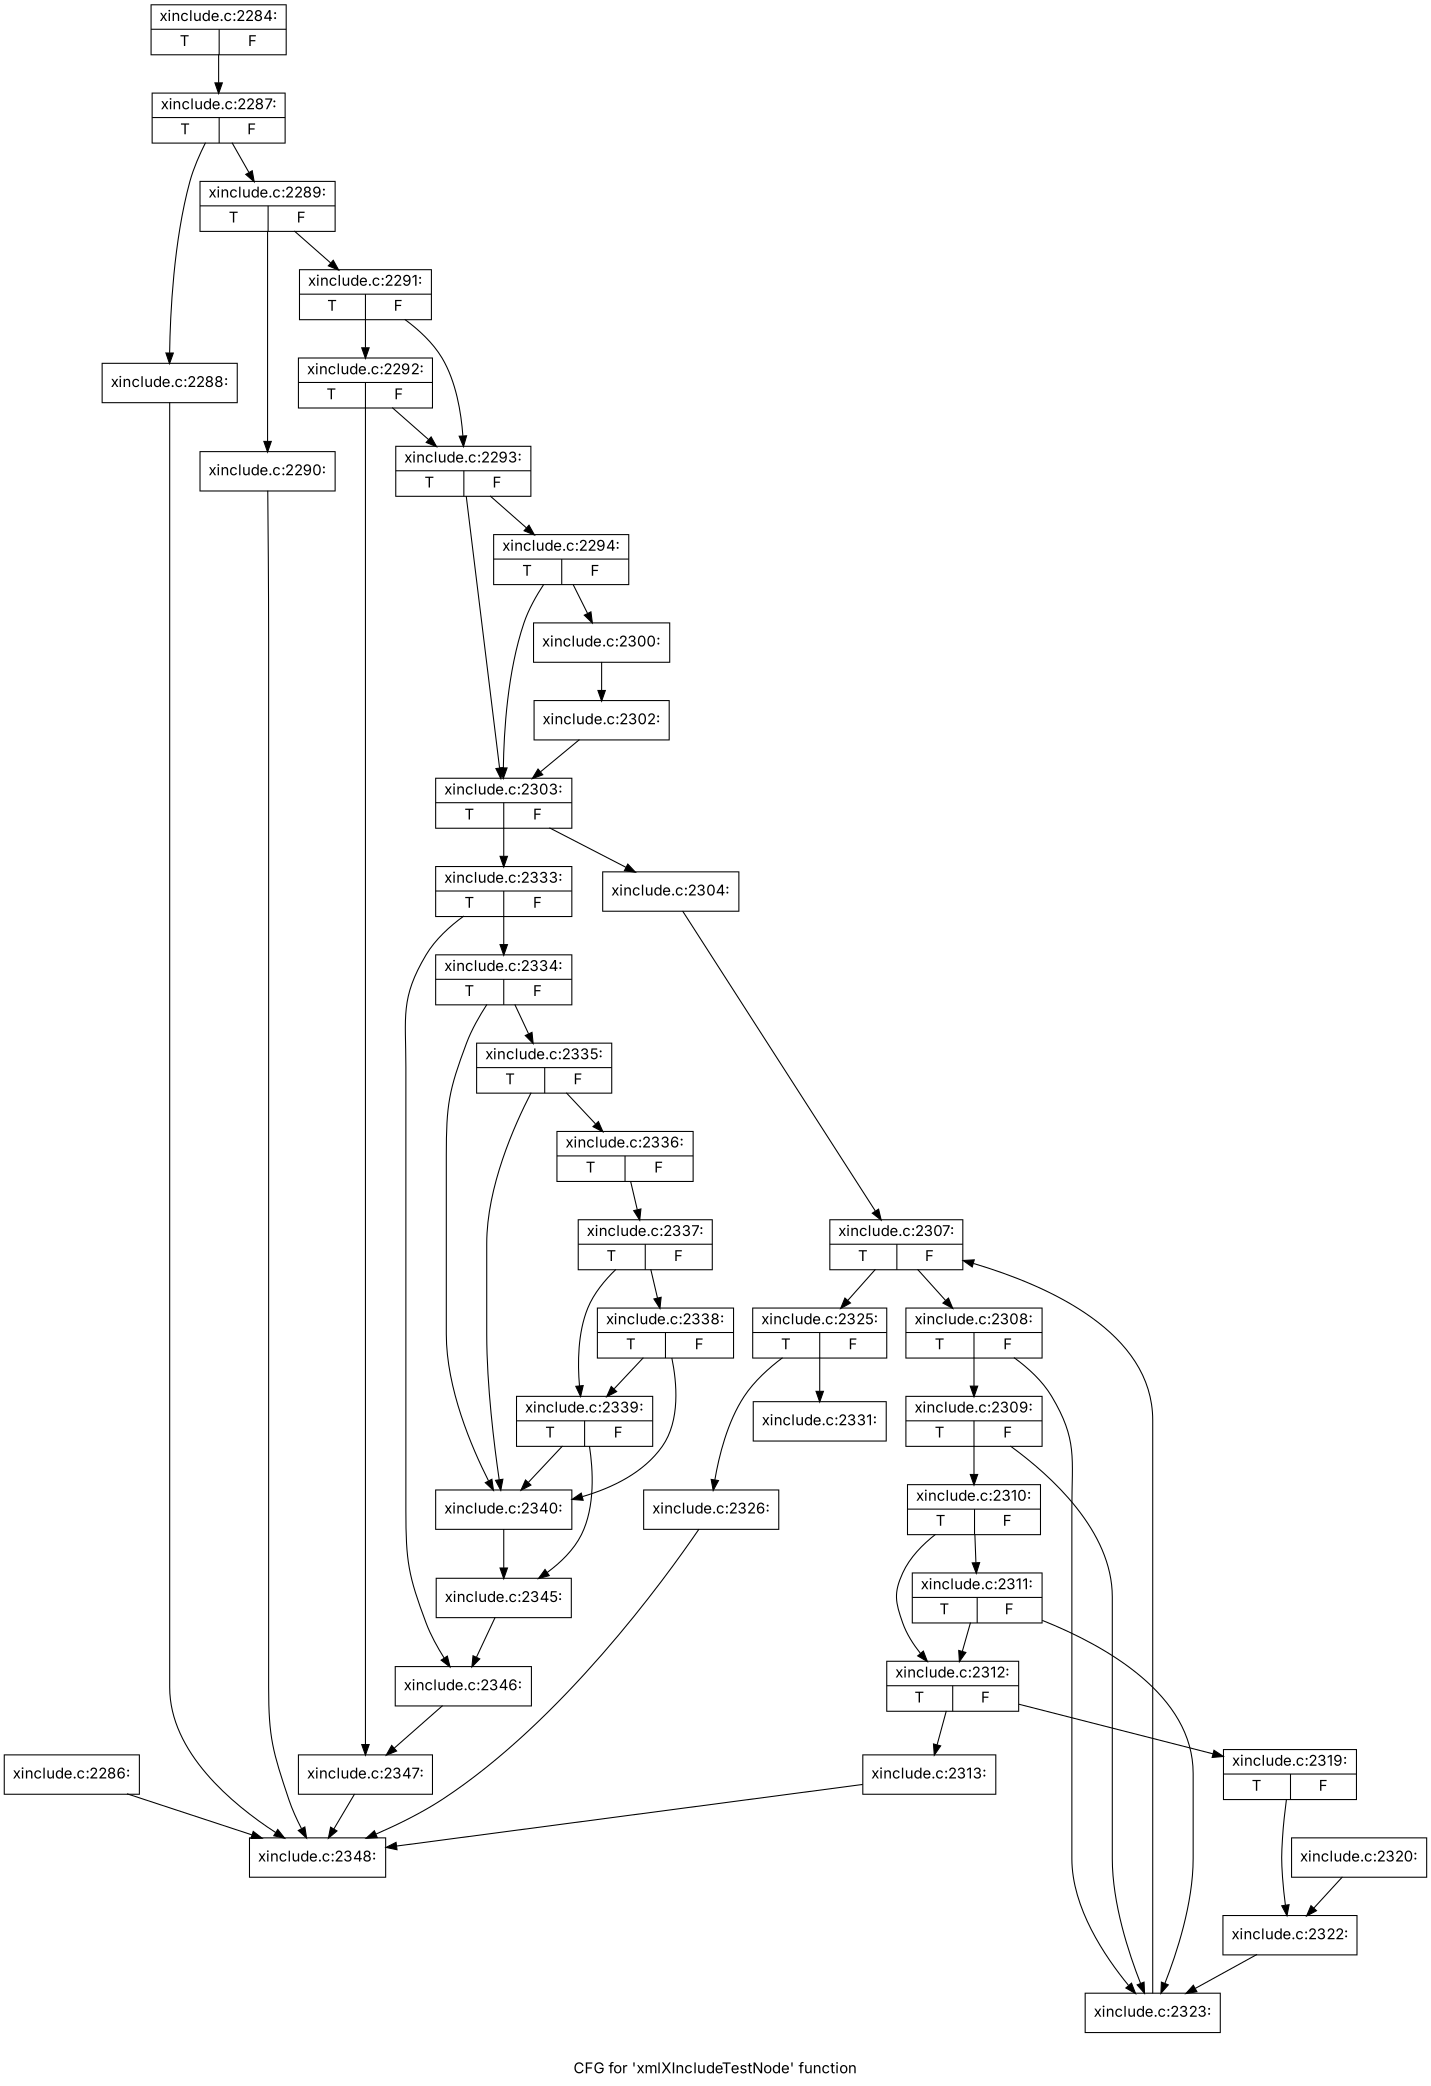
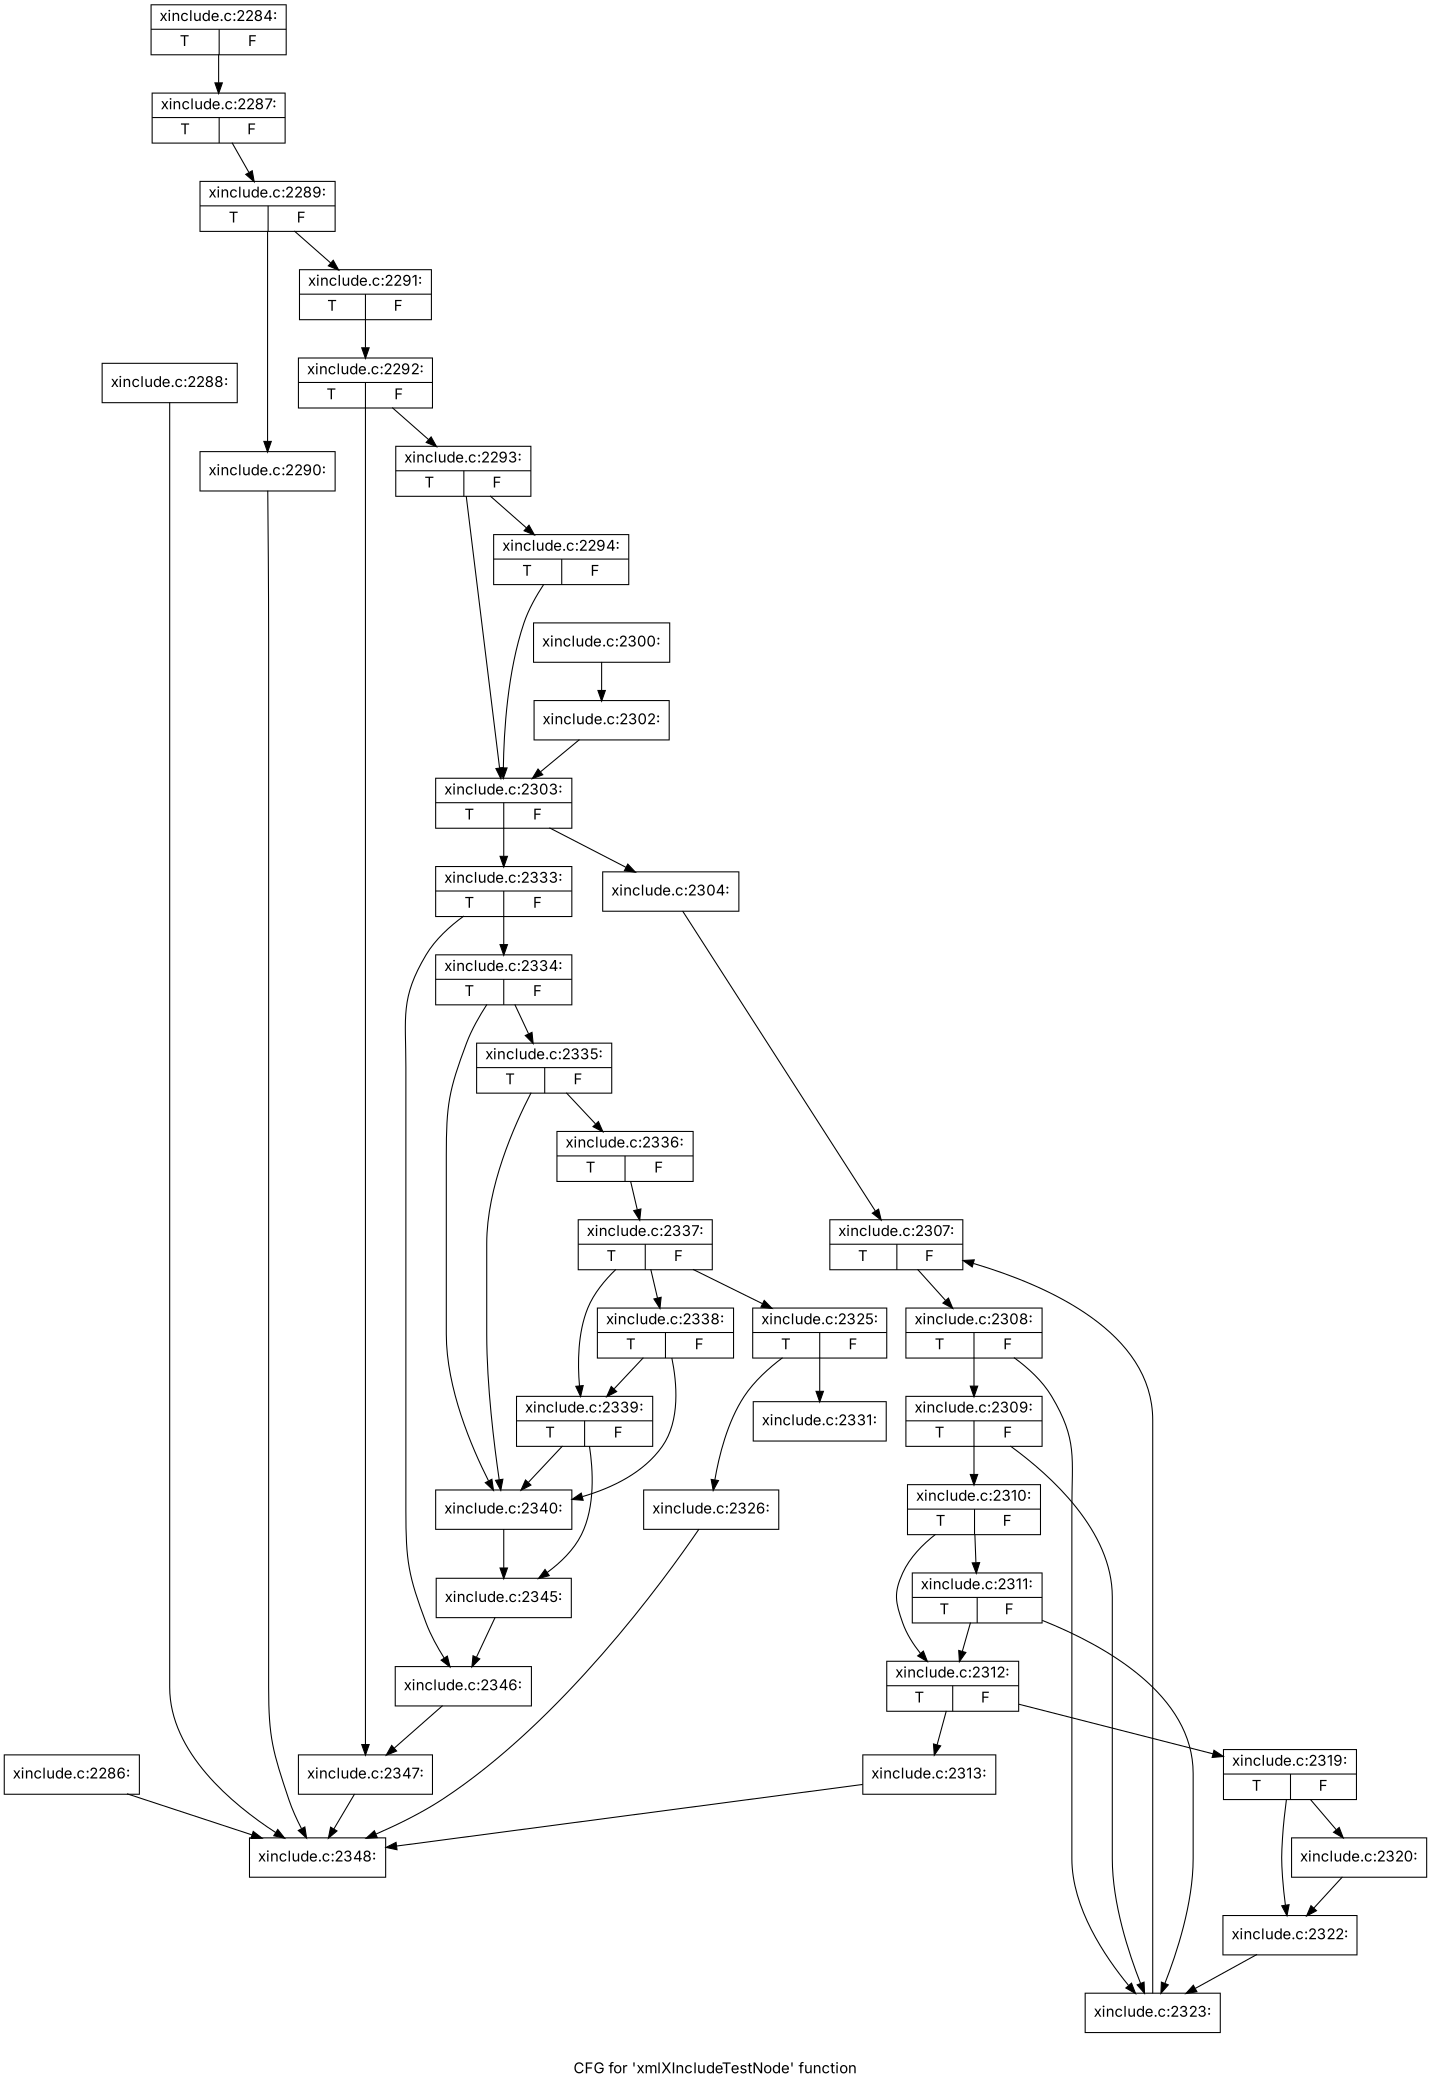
(177, 246) -> none
(448, 370) -> none
(580, 599) -> none
(862, 1285) -> (728, 1287)
none -> (1323, 1815)
